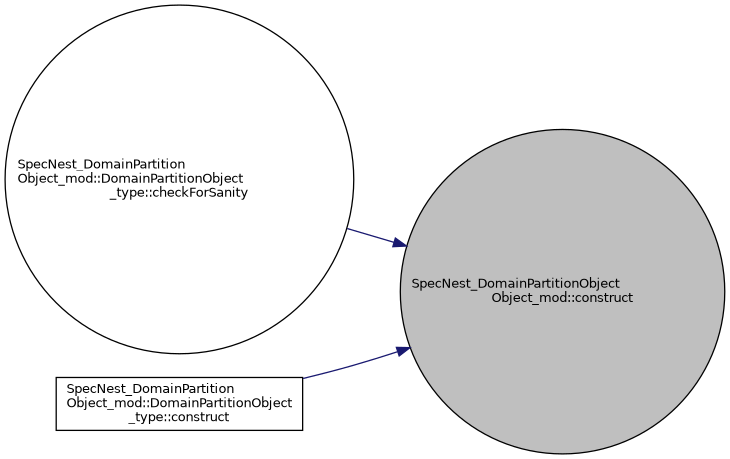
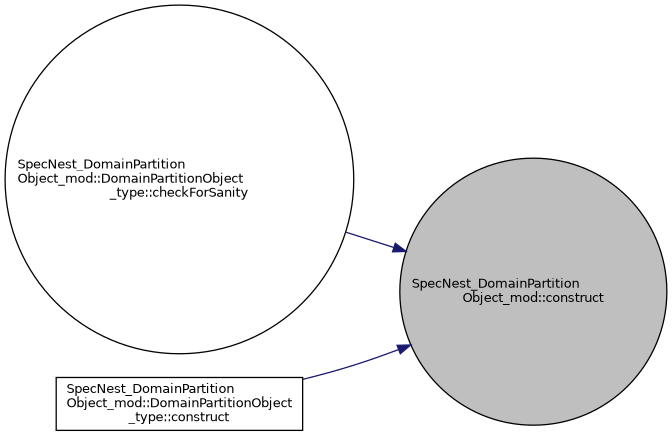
(563, 292) -> (533, 292)
